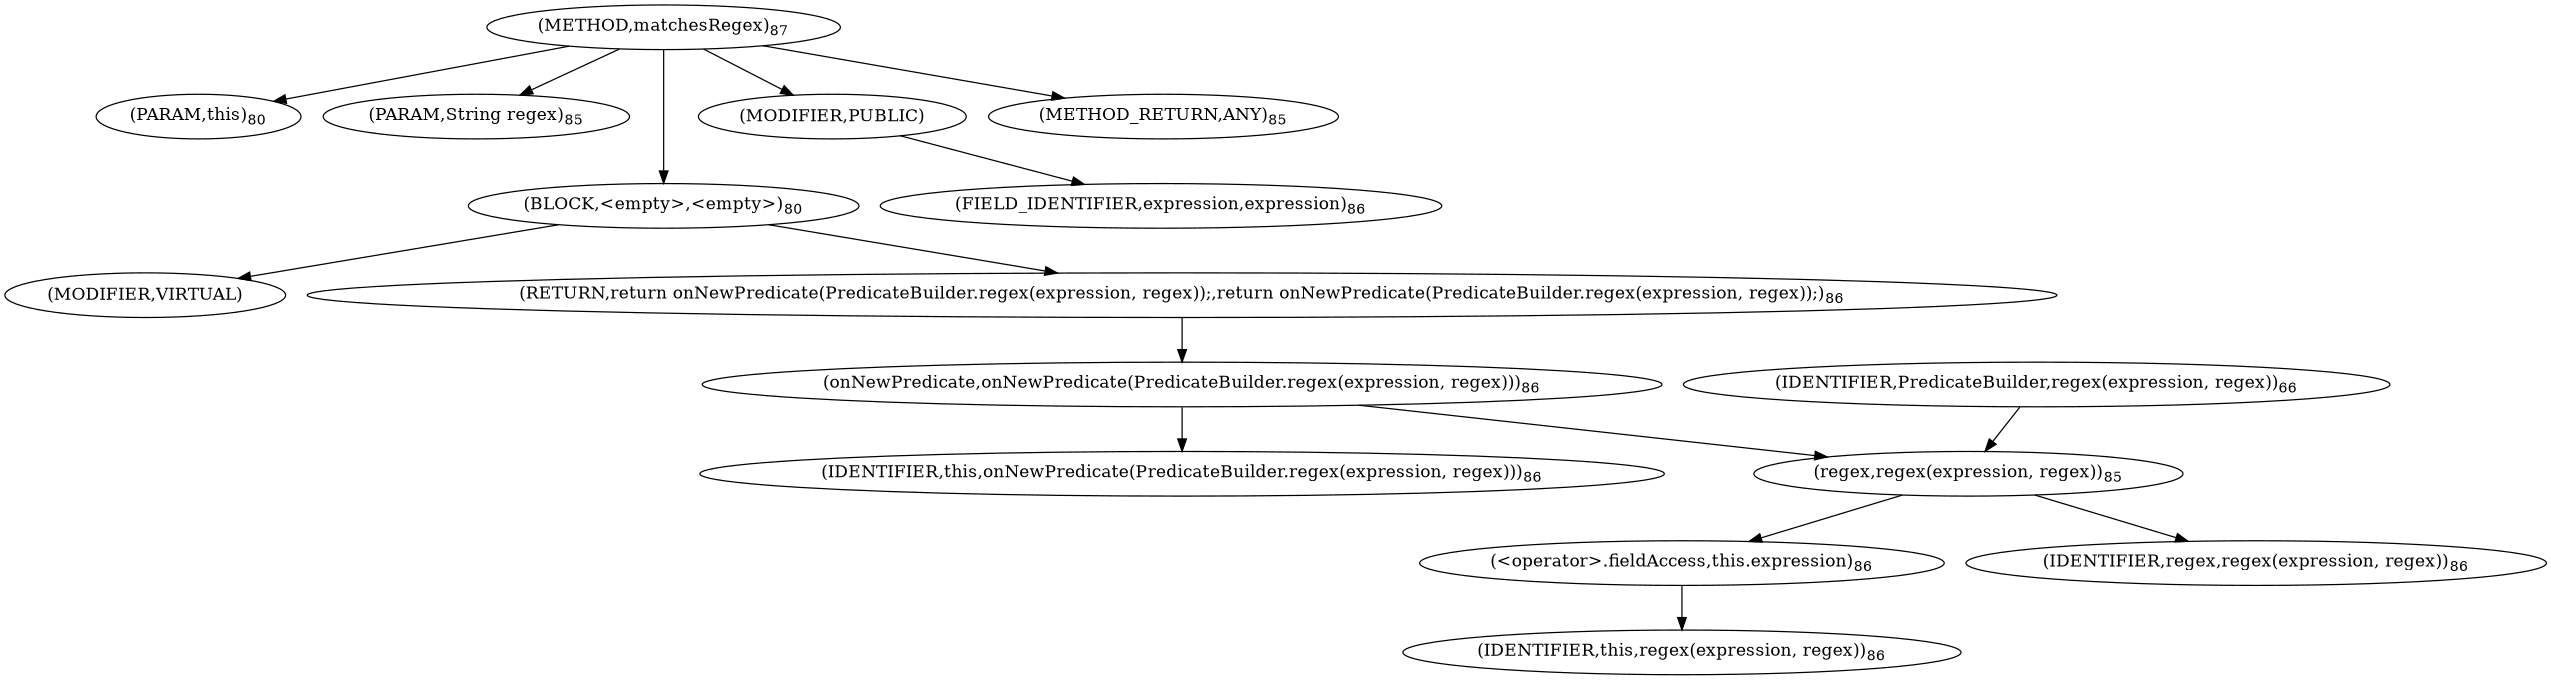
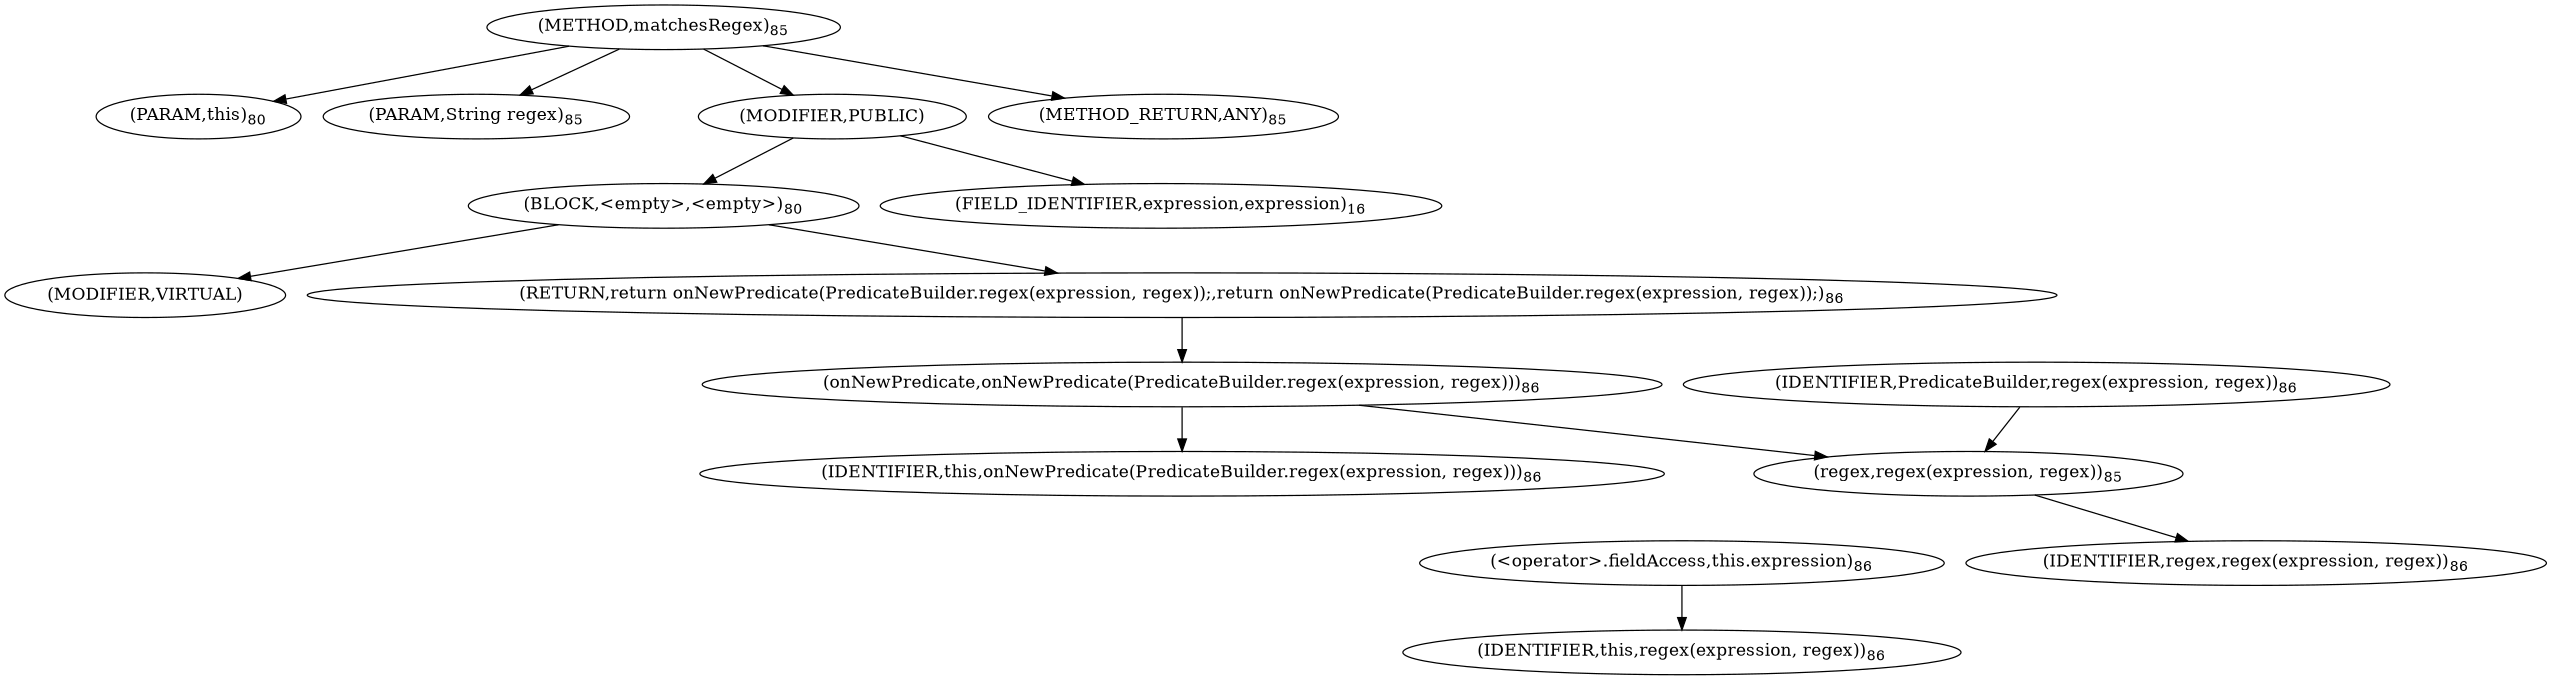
(780, 25) -> (780, 25)
(664, 110) -> (754, 158)
(1357, 204) -> (1357, 204)
(2288, 383) -> (2288, 383)
(1832, 516) -> none
